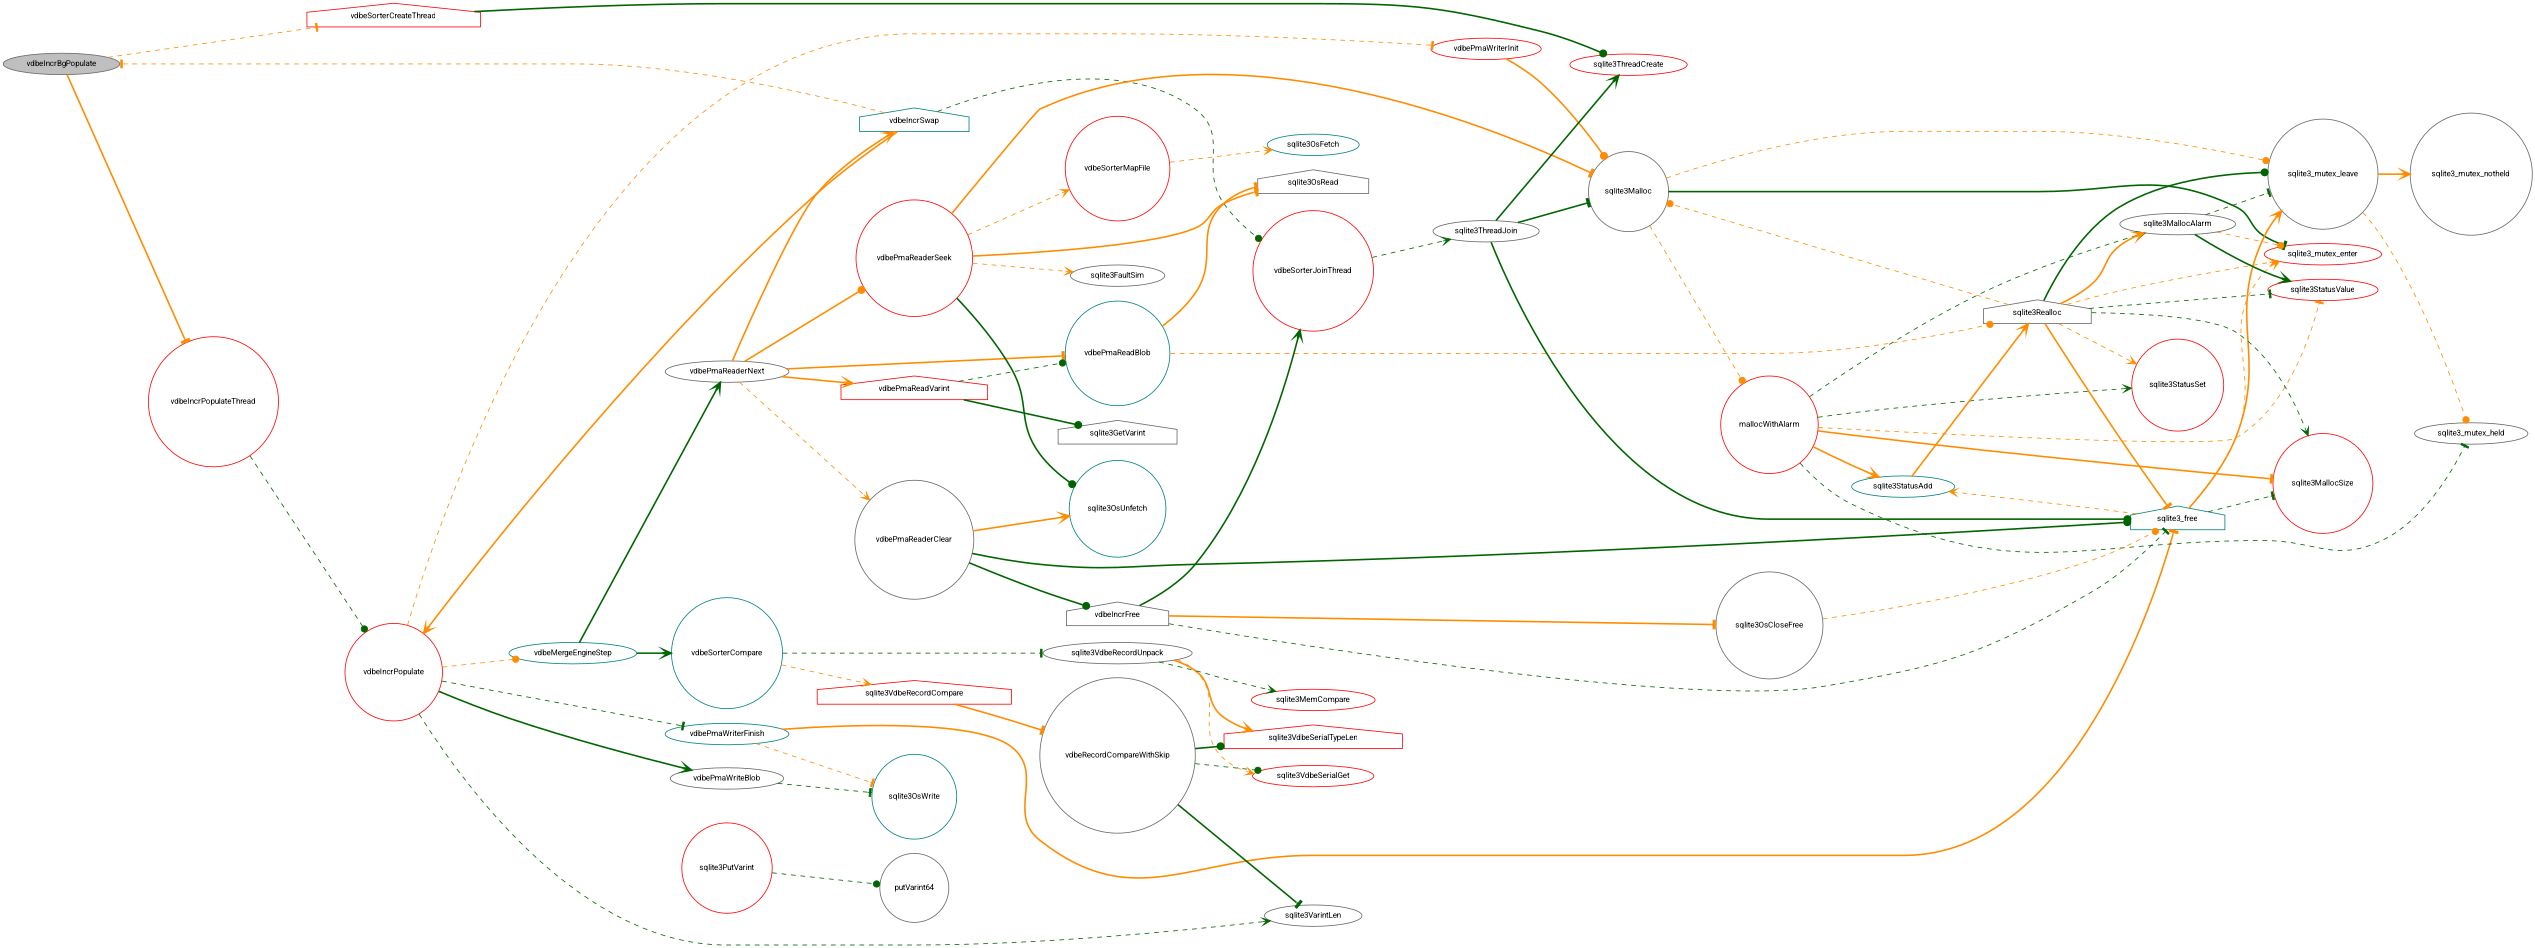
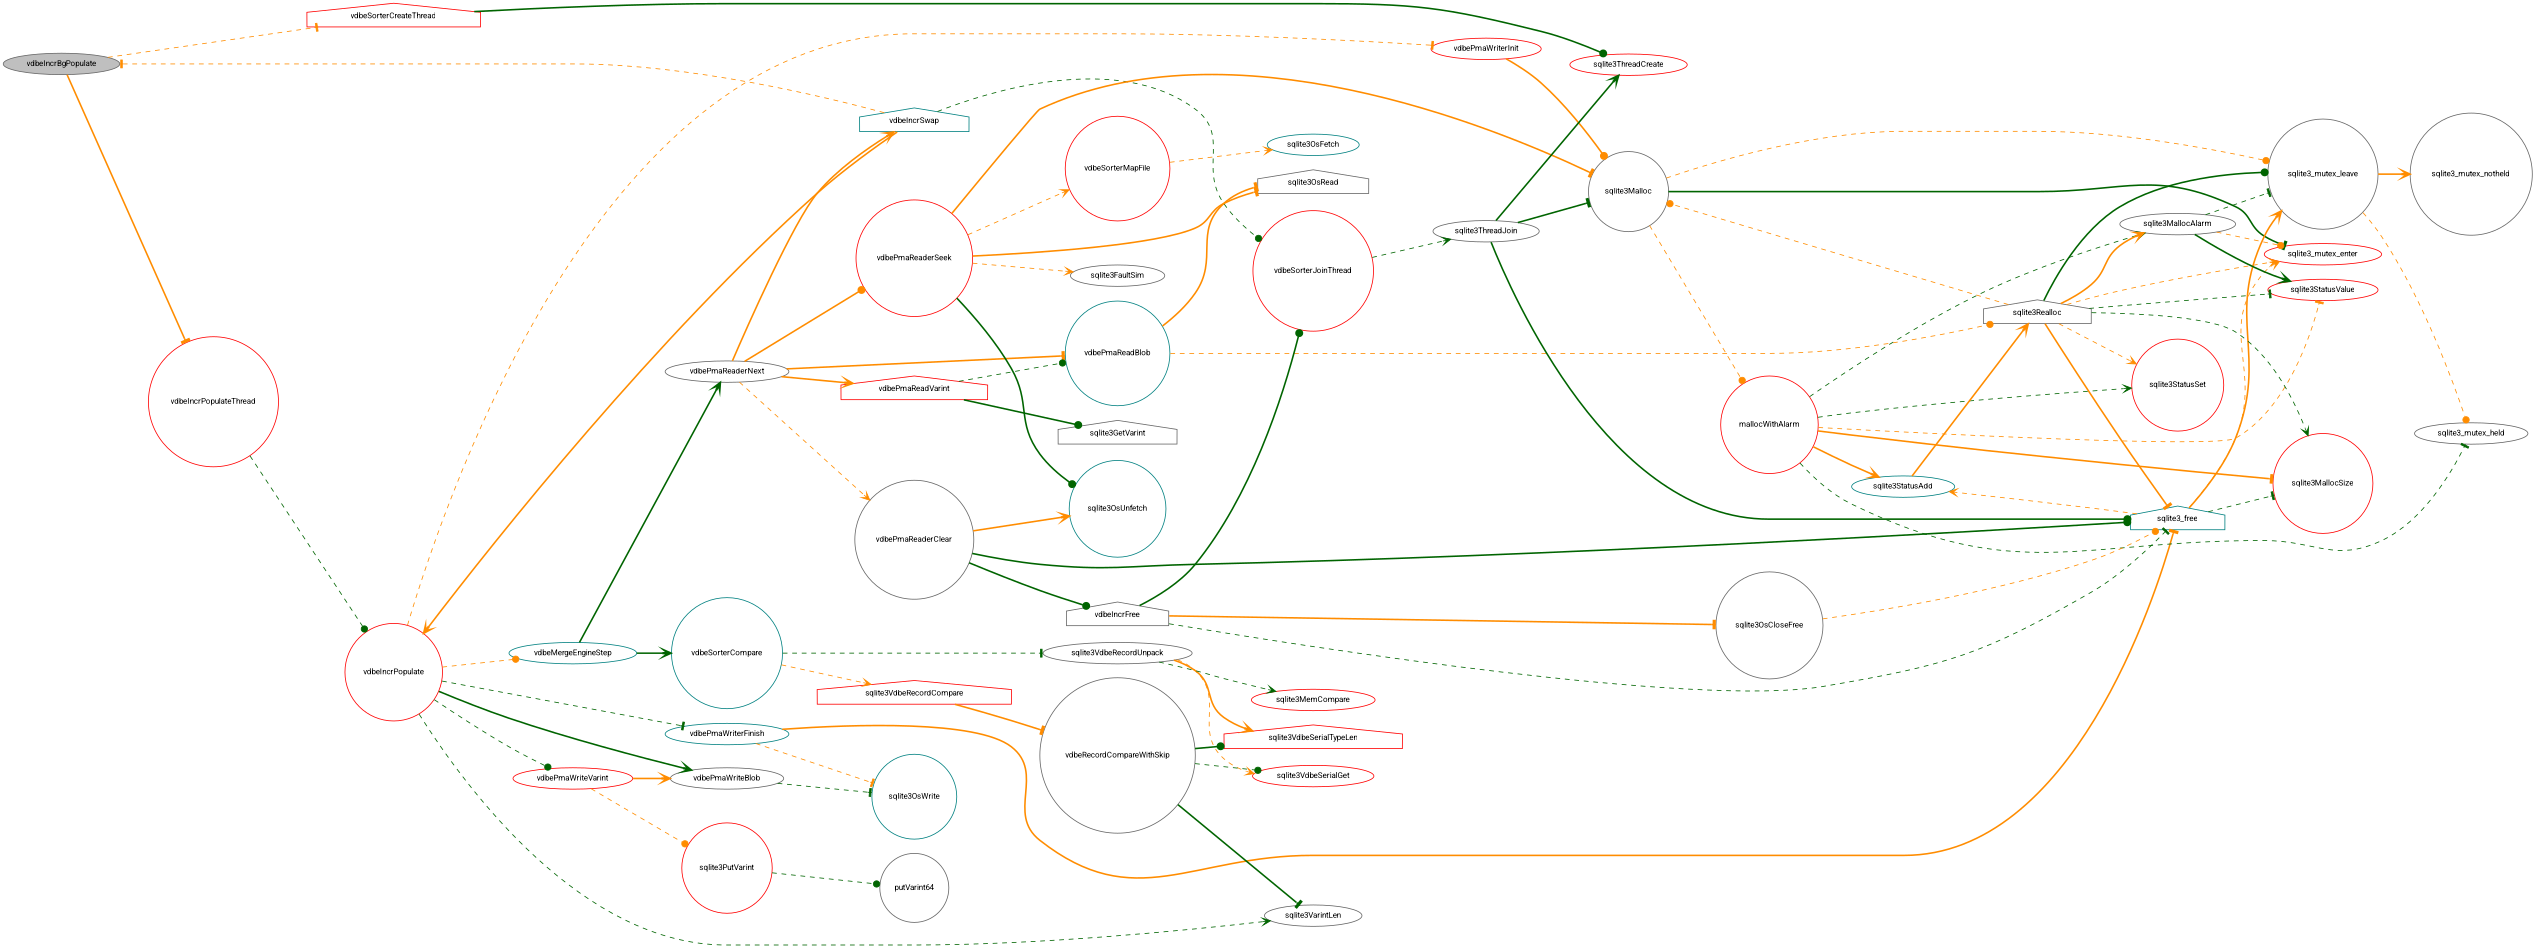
(1244, 487) -> (1244, 487)
none -> (573, 778)
